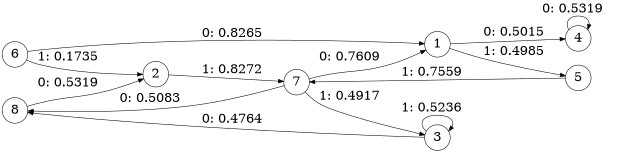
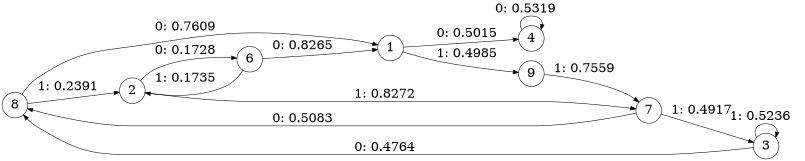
none -> (183, 61)
(366, 70) -> (191, 38)
(578, 78) -> (531, 74)
(74, 83) -> (74, 87)
